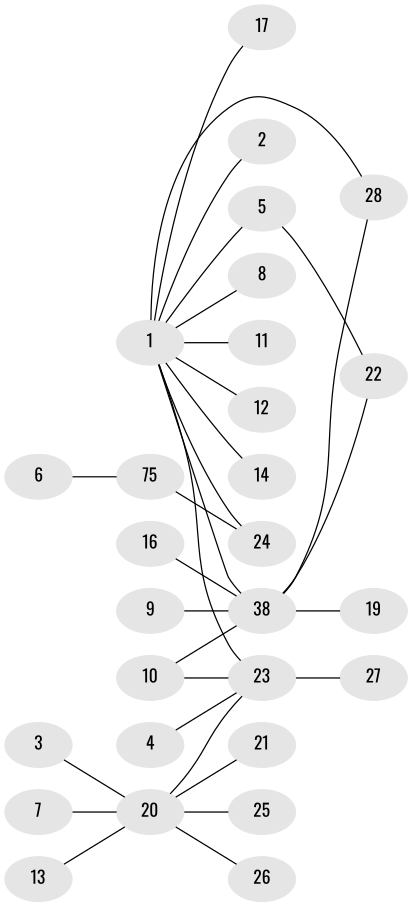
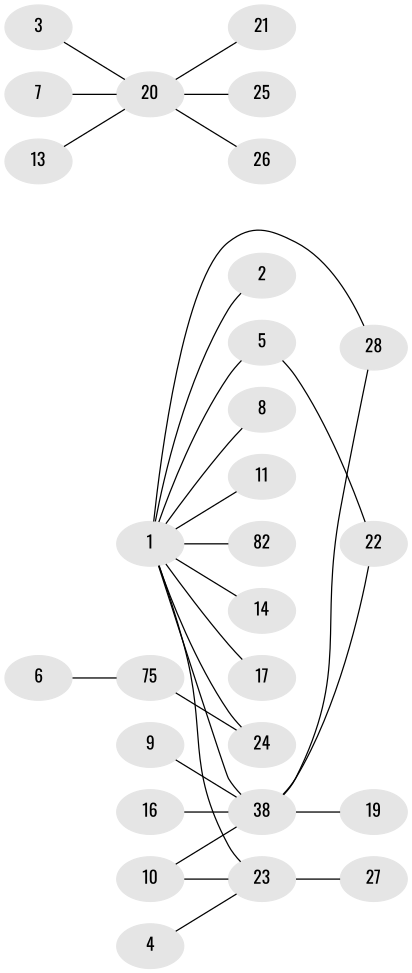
(262, 410) -> (262, 544)
(206, 745) -> none
